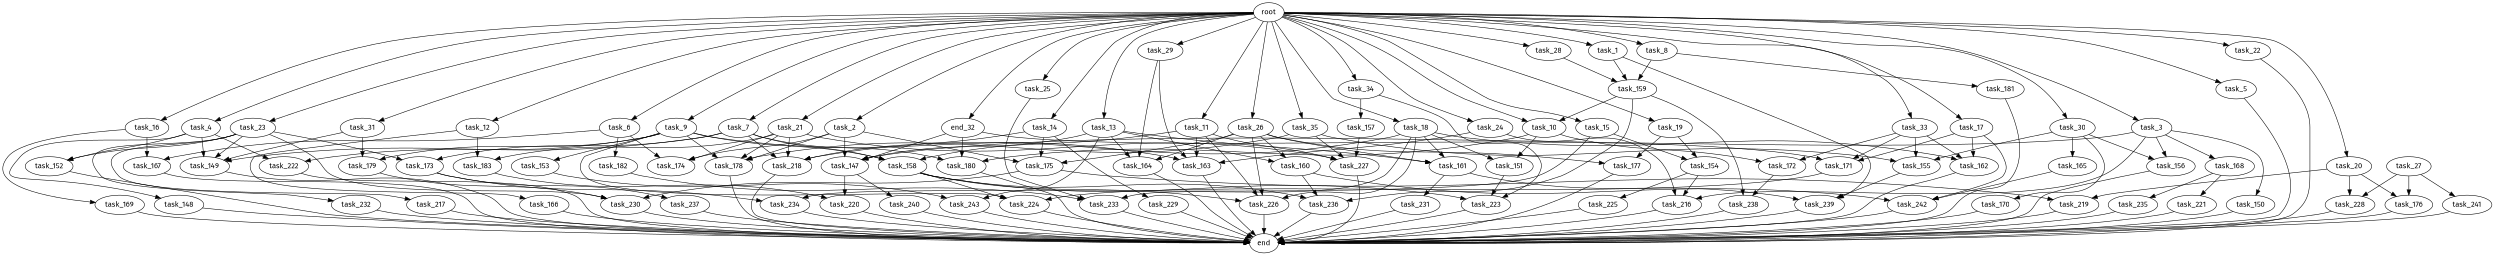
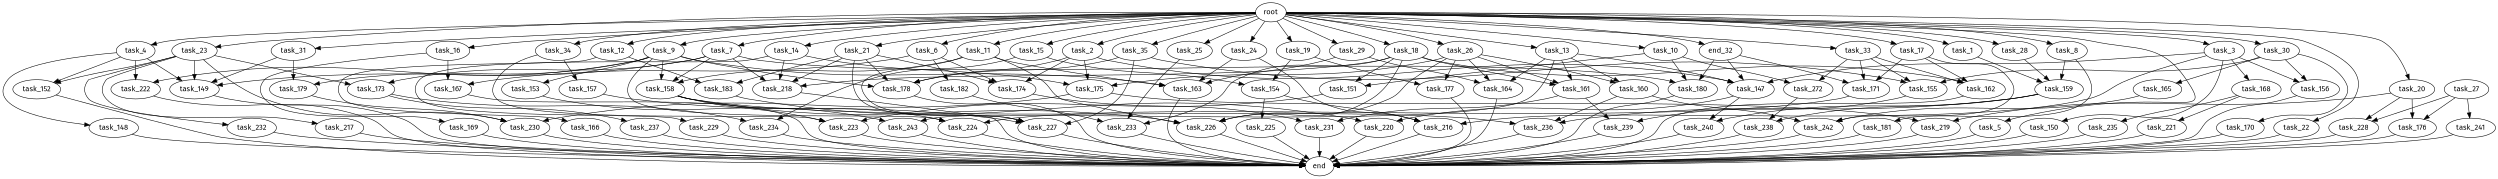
none -> (1218, 108)
(1591, 108) -> (1880, 106)
(1770, 115) -> none
(1782, 166) -> (1808, 89)
